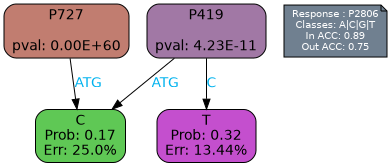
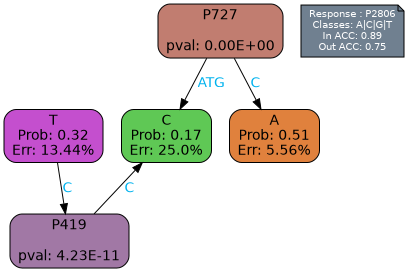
(66, 31) -> (220, 31)
(206, 79) -> (61, 183)
(166, 84) -> (130, 188)
none -> (274, 136)
